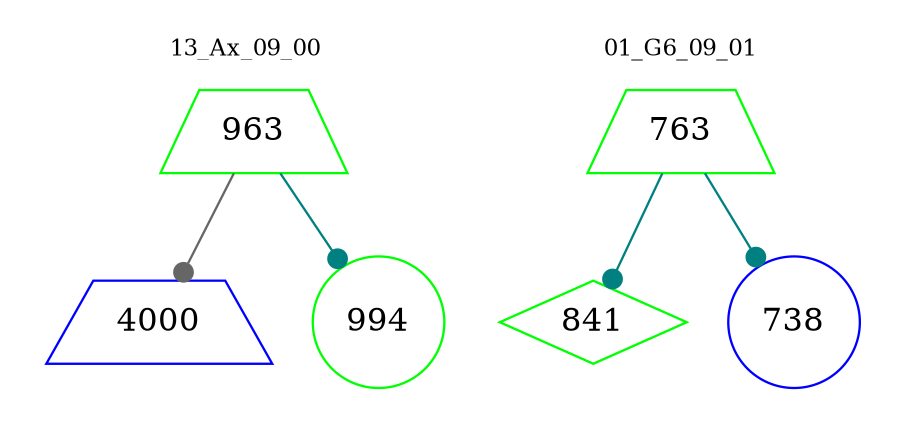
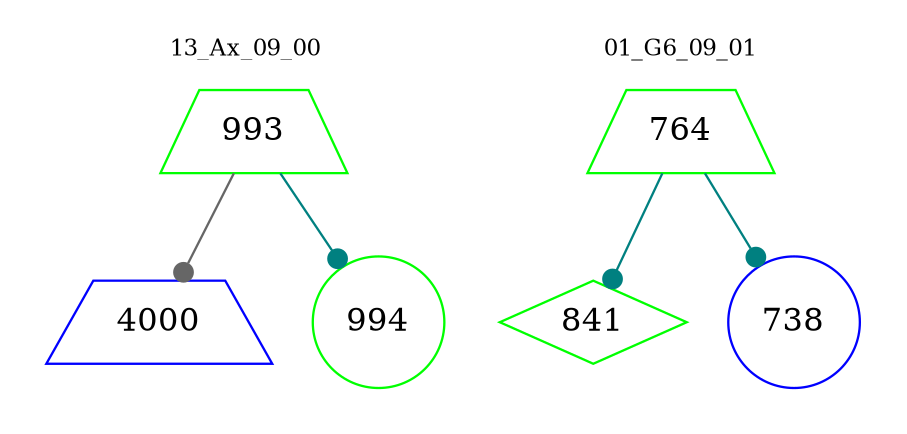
(254, 132) -> (254, 132)
(681, 132) -> (681, 132)
